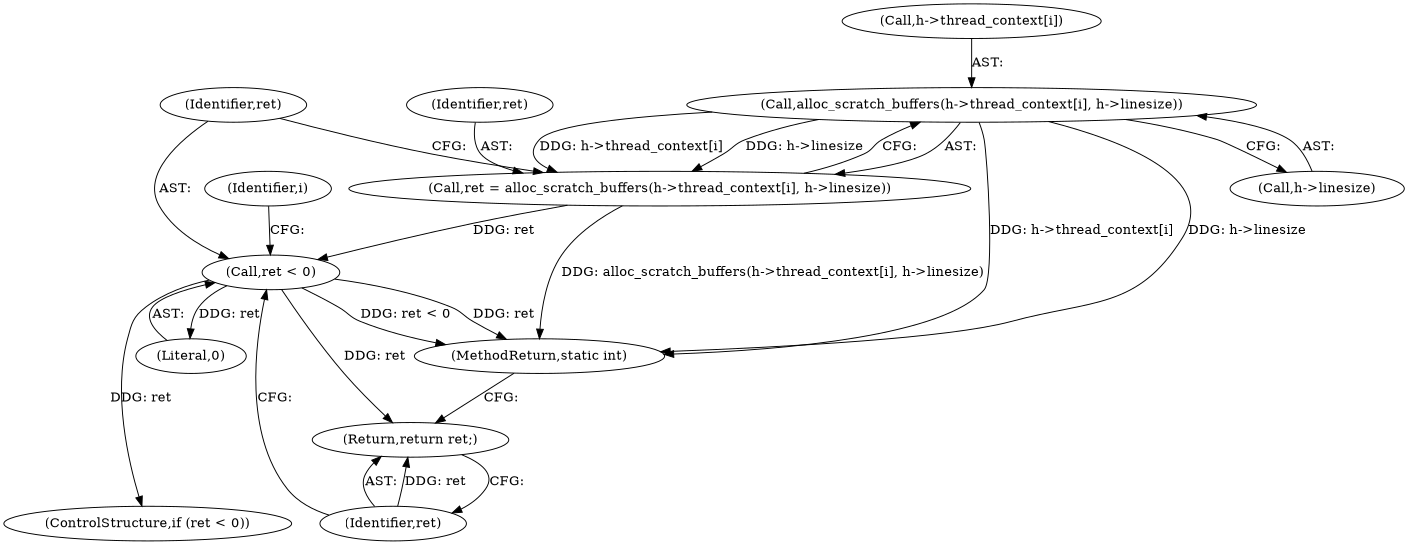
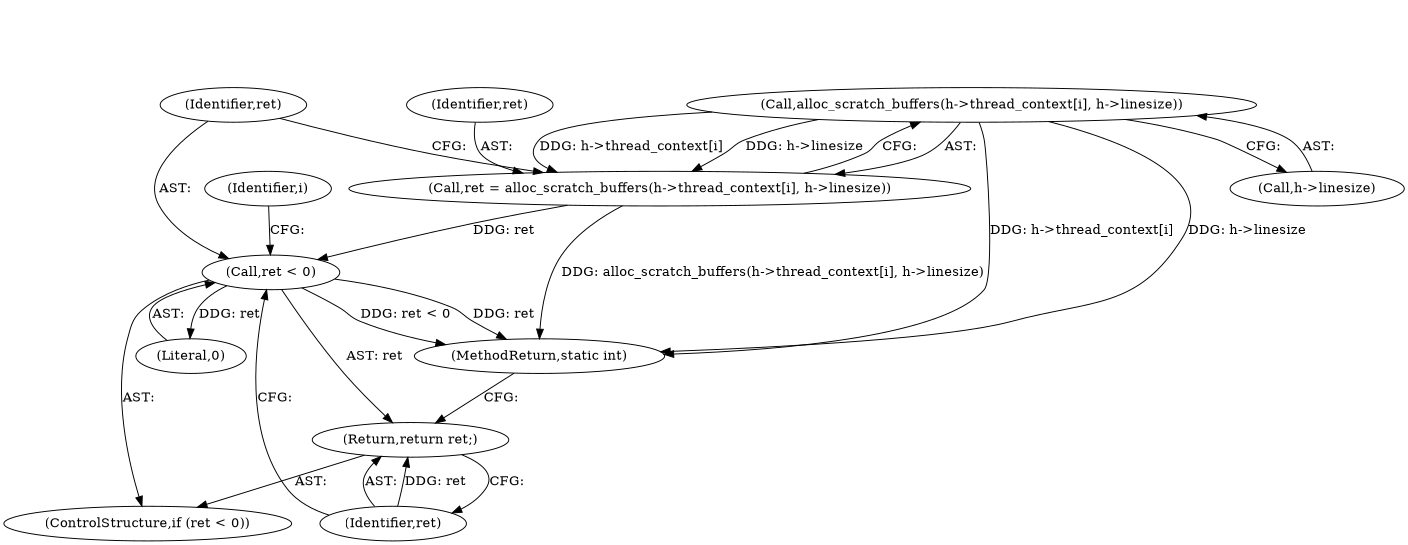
(972, 21) -> none
(375, 356) -> (375, 356)
(141, 398) -> (141, 398)
none -> (289, 479)
